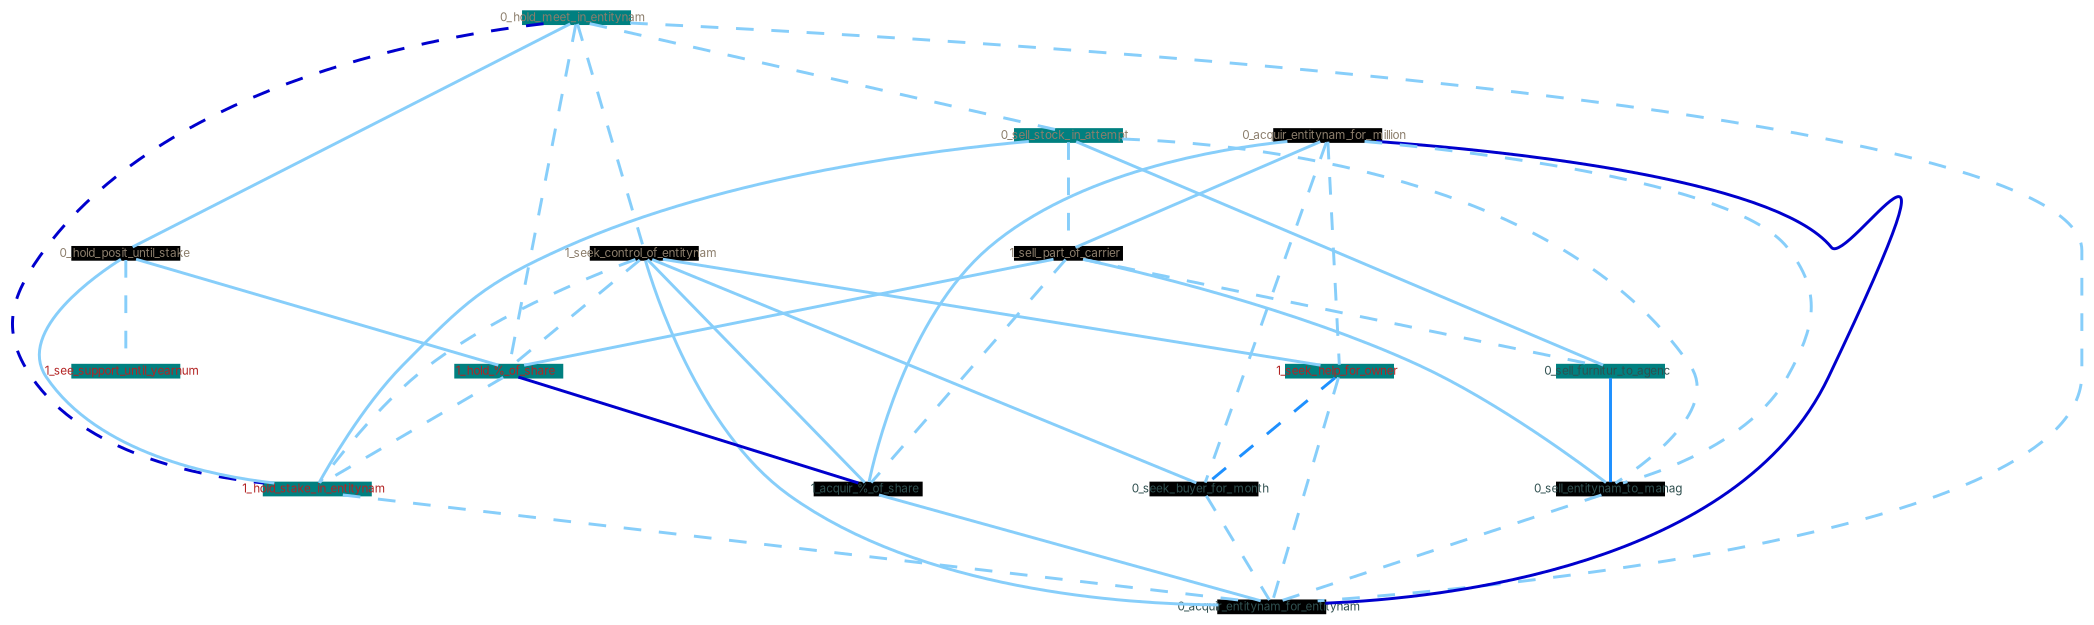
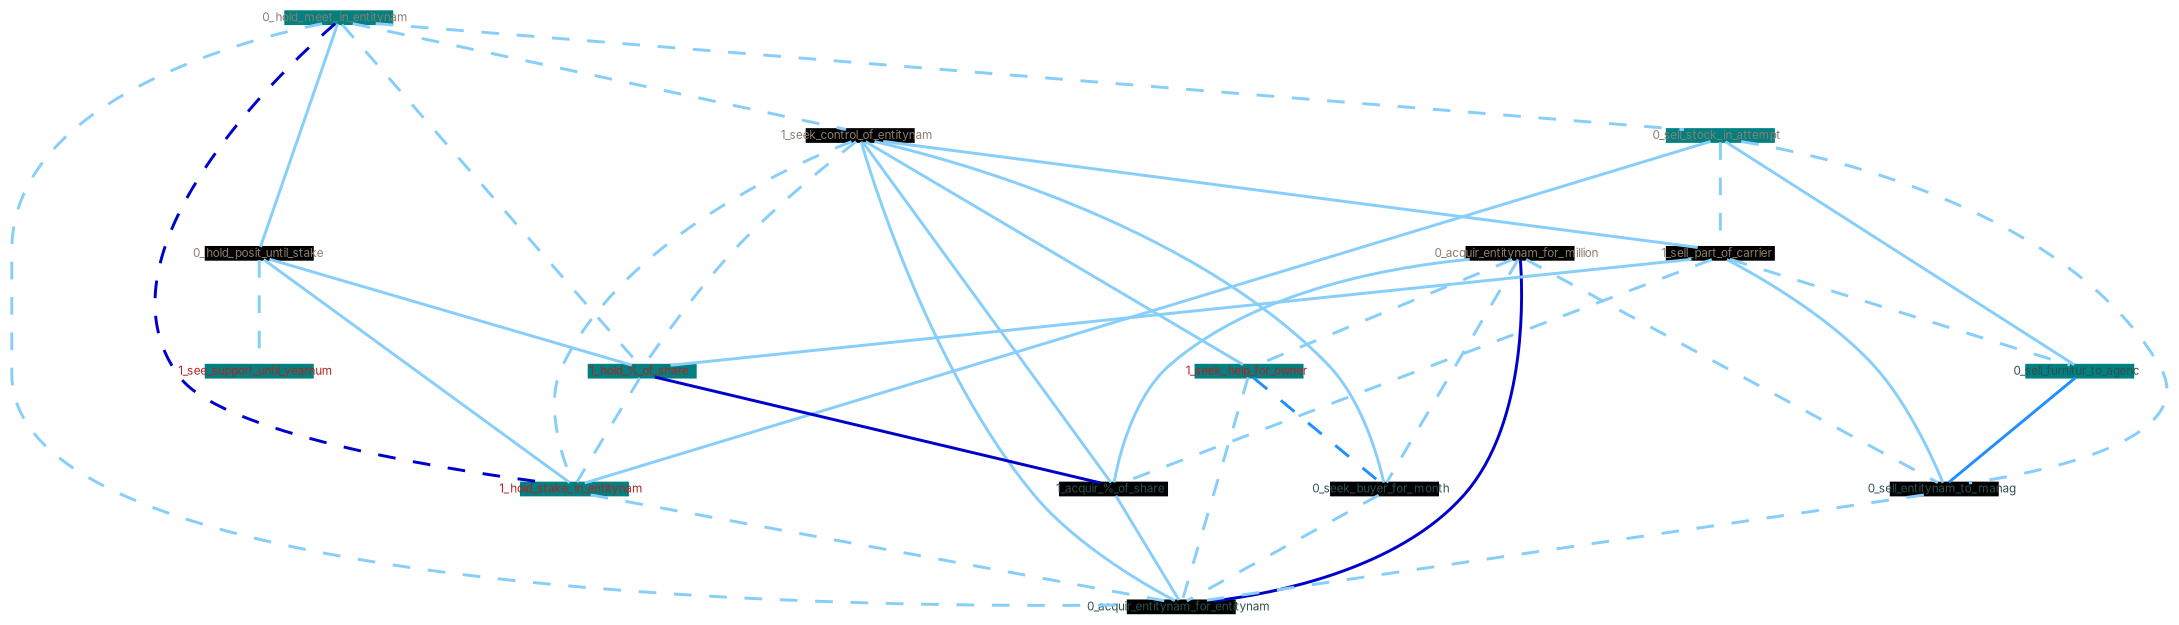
(1222, 184) -> (1290, 194)
